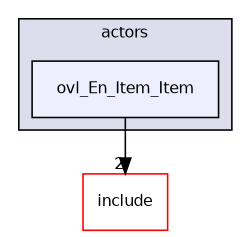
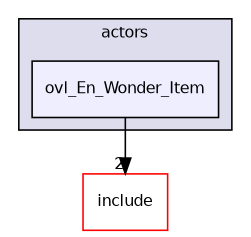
(125, 89) -> (125, 89)
